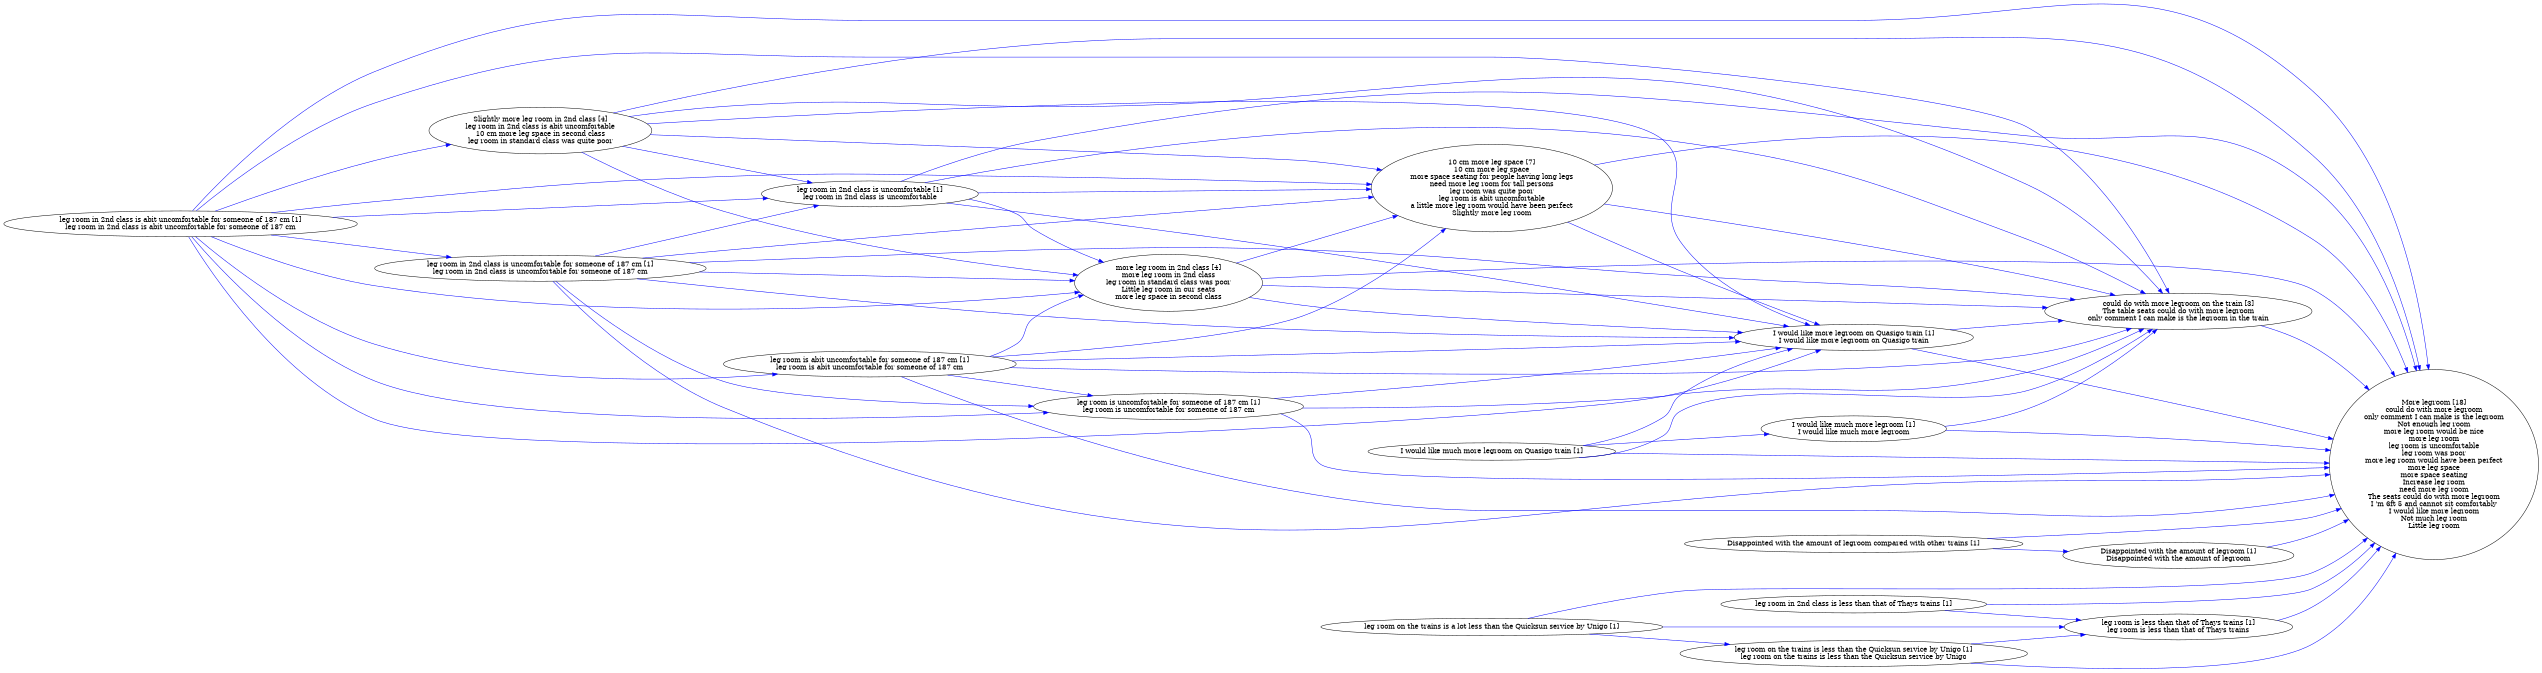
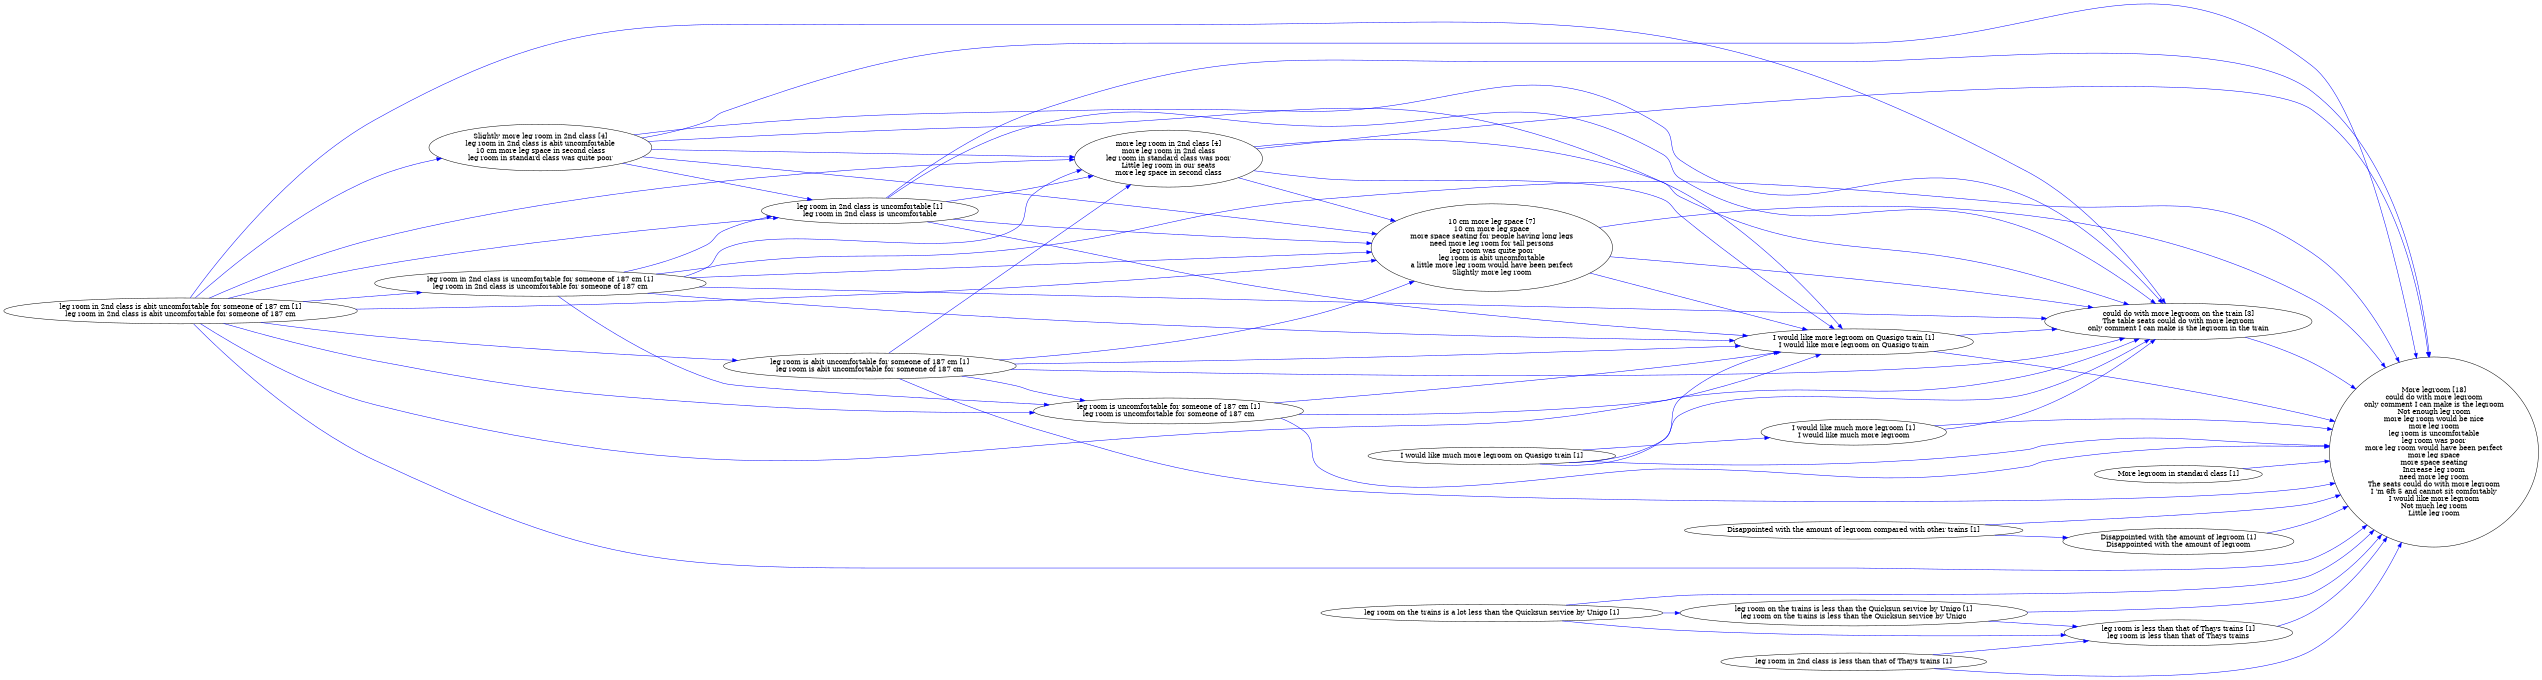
none -> (2178, 474)
